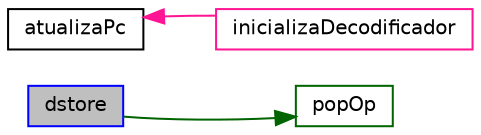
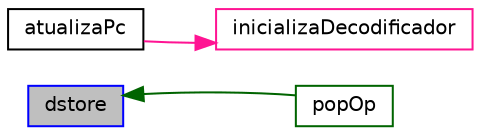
(190, 16) -> (170, 42)
(199, 120) -> (220, 92)
